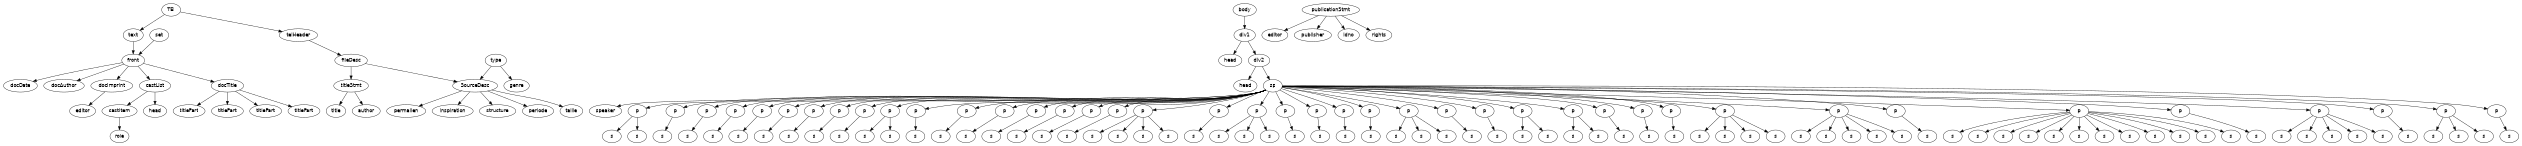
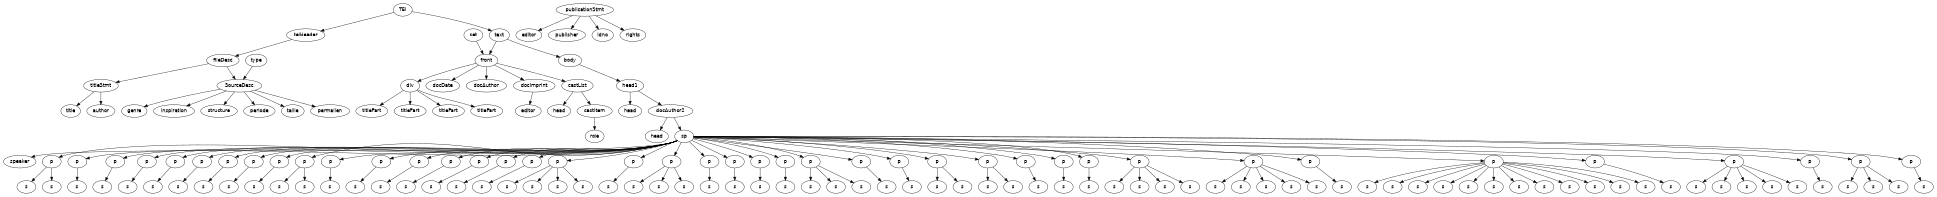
(1245, 35) -> (630, 86)
none -> (532, 48)
(1259, 60) -> (670, 111)
(505, 72) -> (184, 96)
(227, 86) -> (410, 86)
